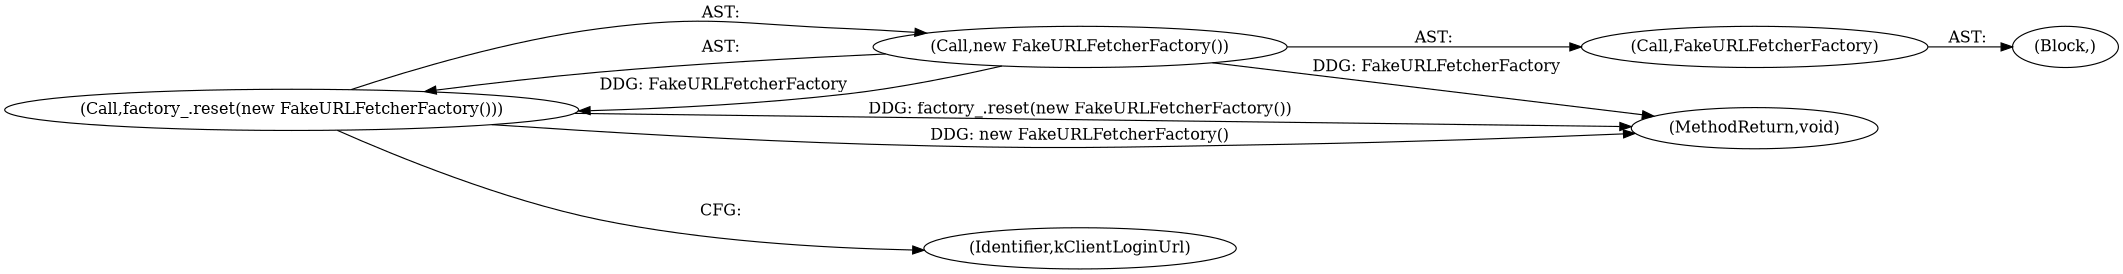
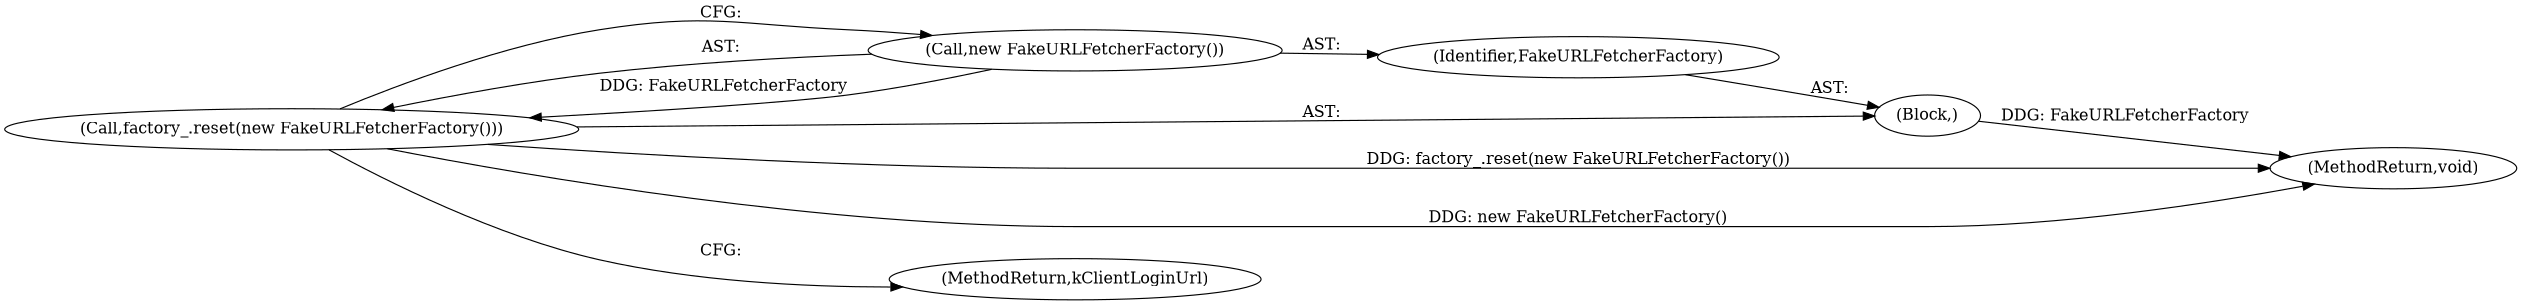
(724, 13) -> (724, 13)
(1755, 47) -> (1578, 57)
(1427, 89) -> (2129, 138)
none -> (1220, 122)
(1080, 248) -> (1075, 279)
